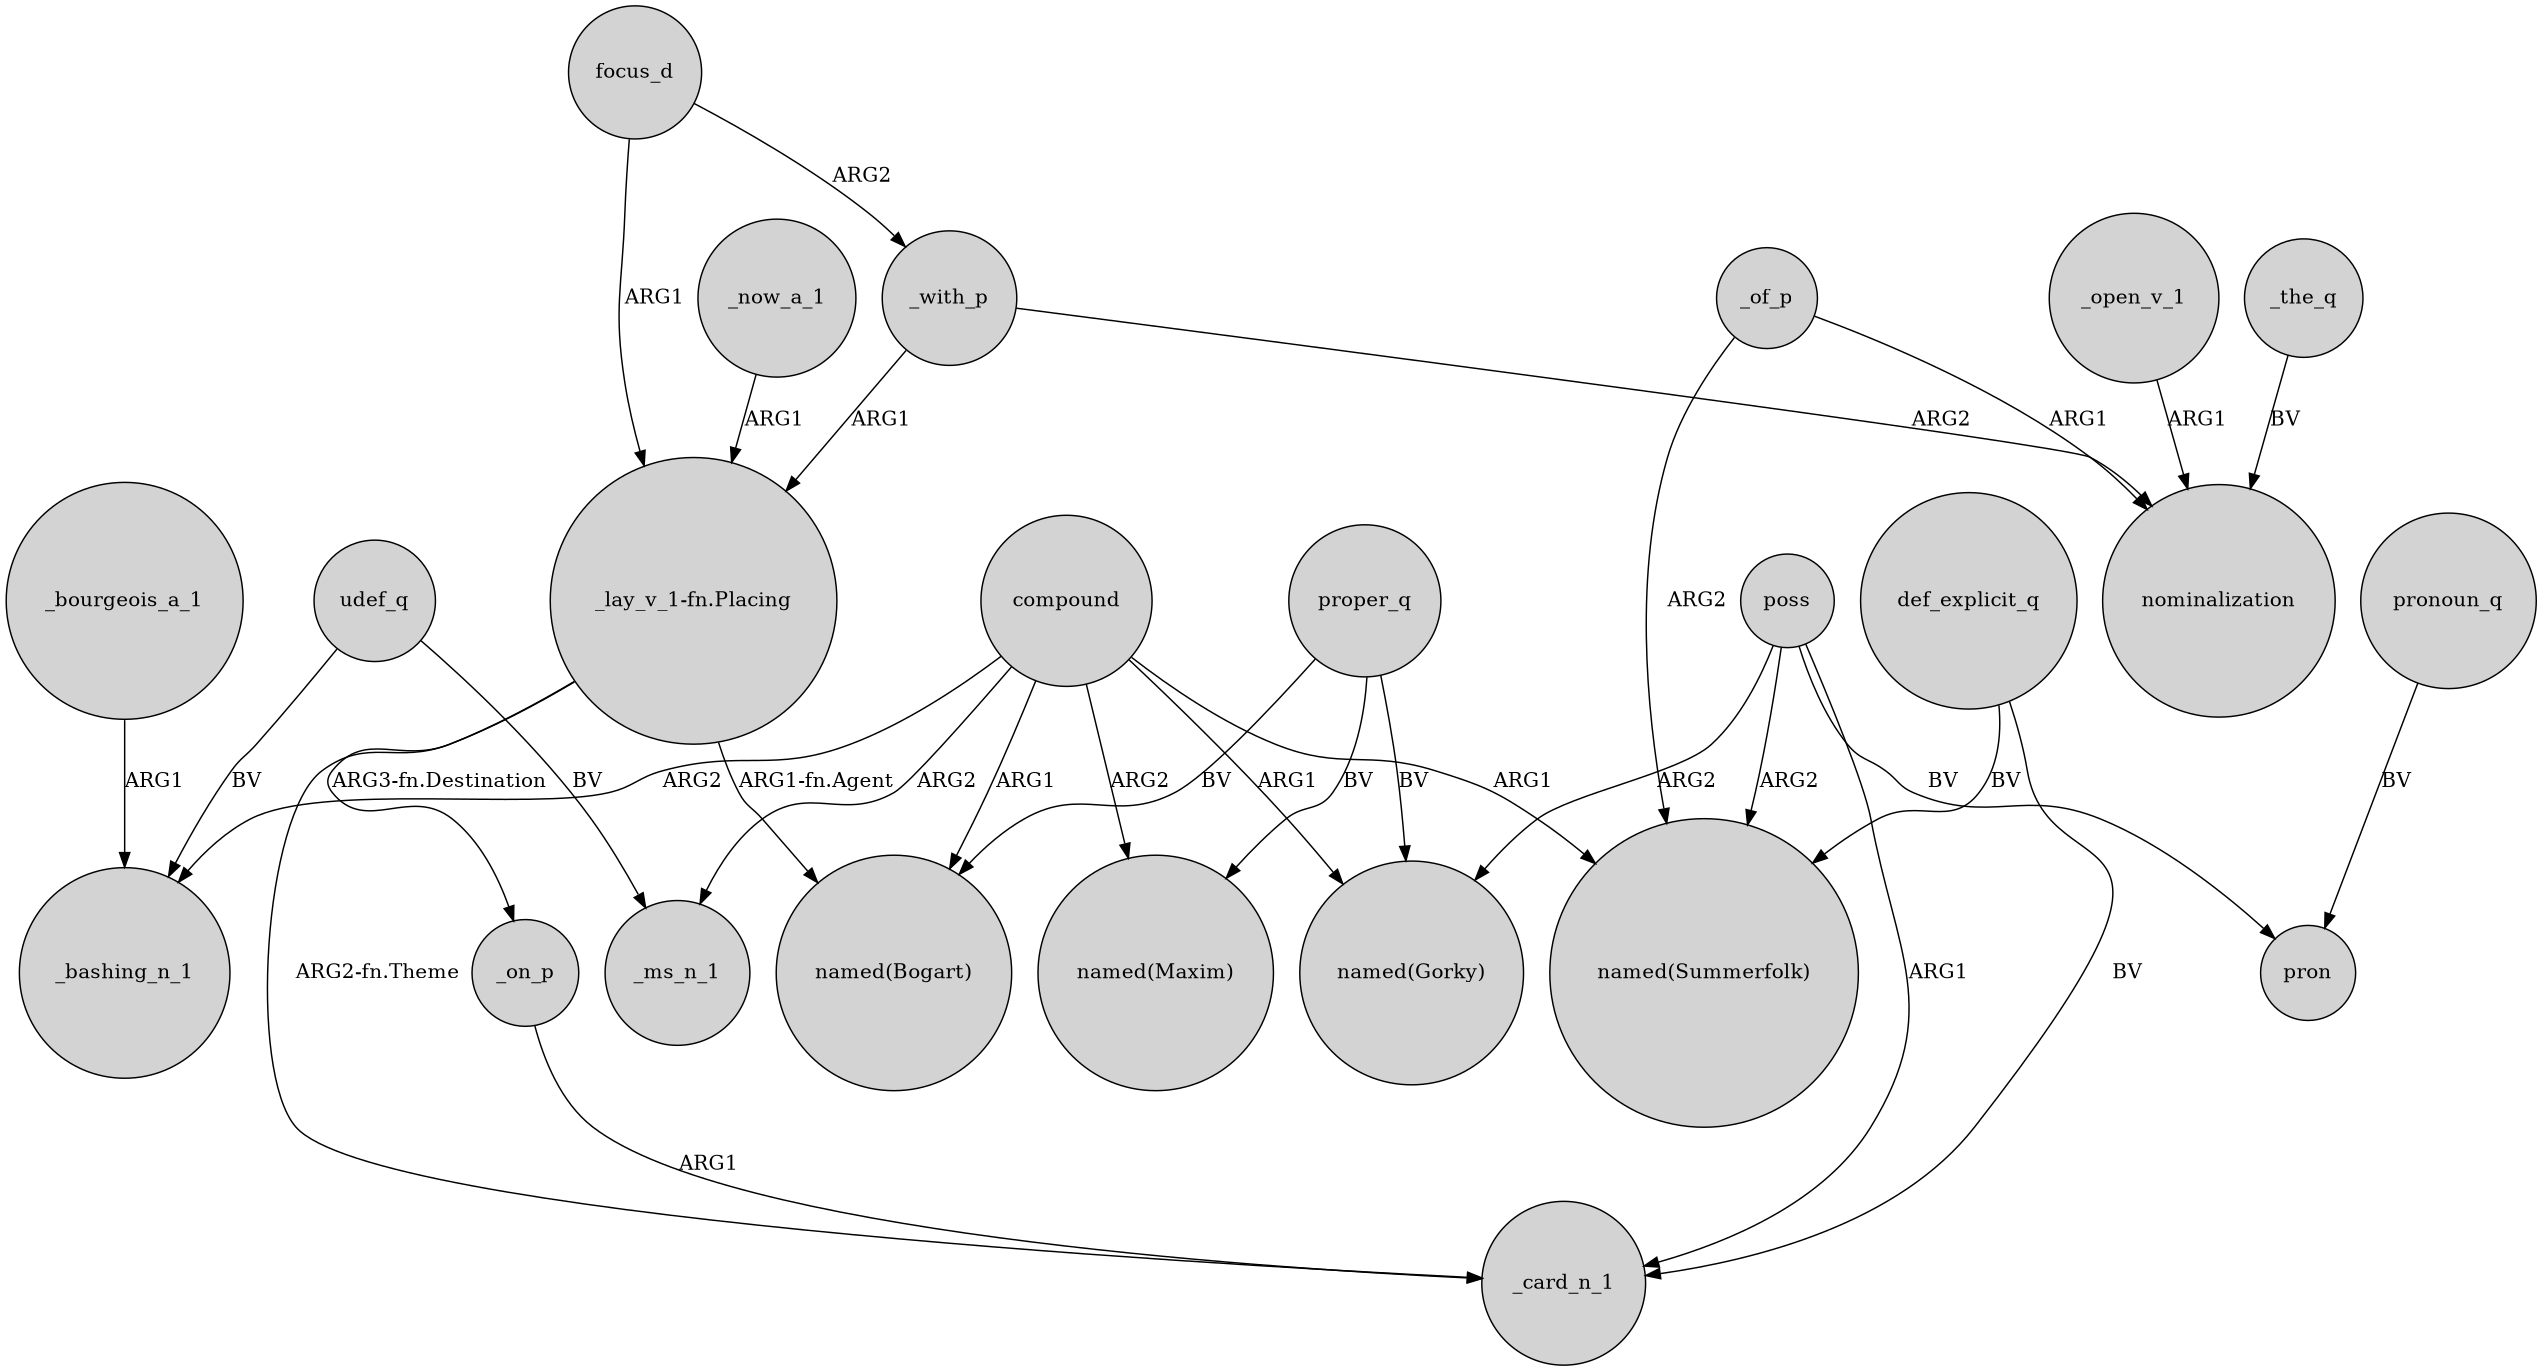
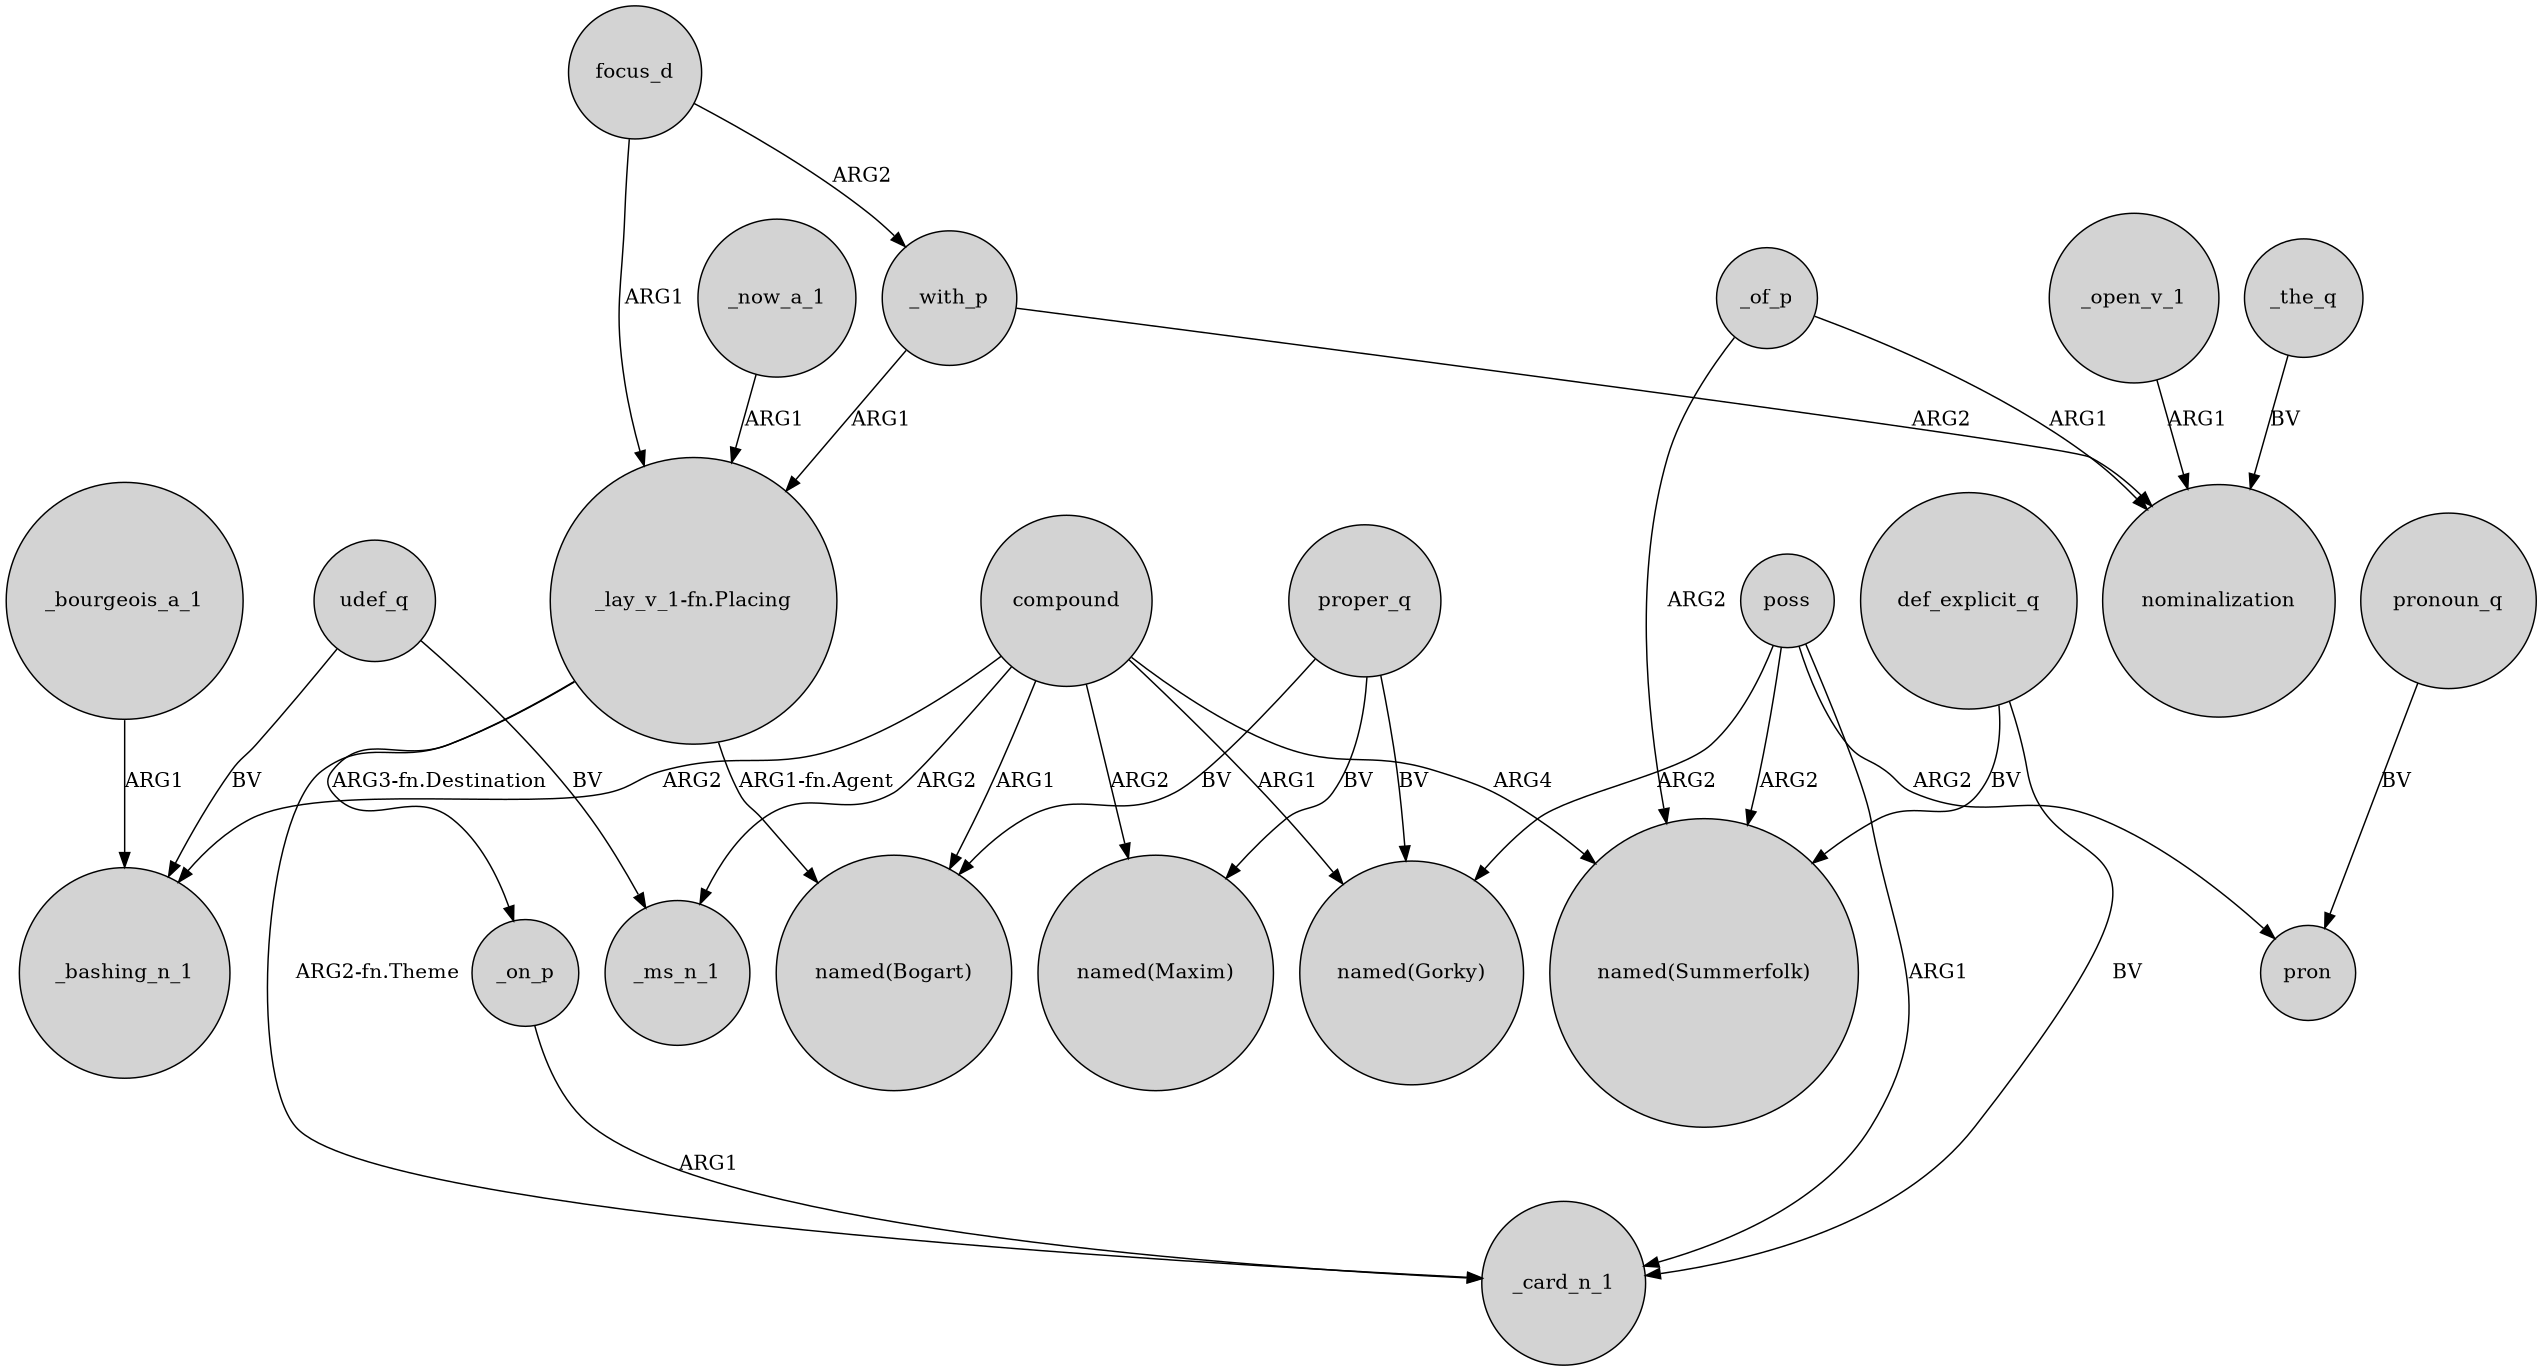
(1523, 782) -> (1523, 782)
(1943, 782) -> (1943, 782)
